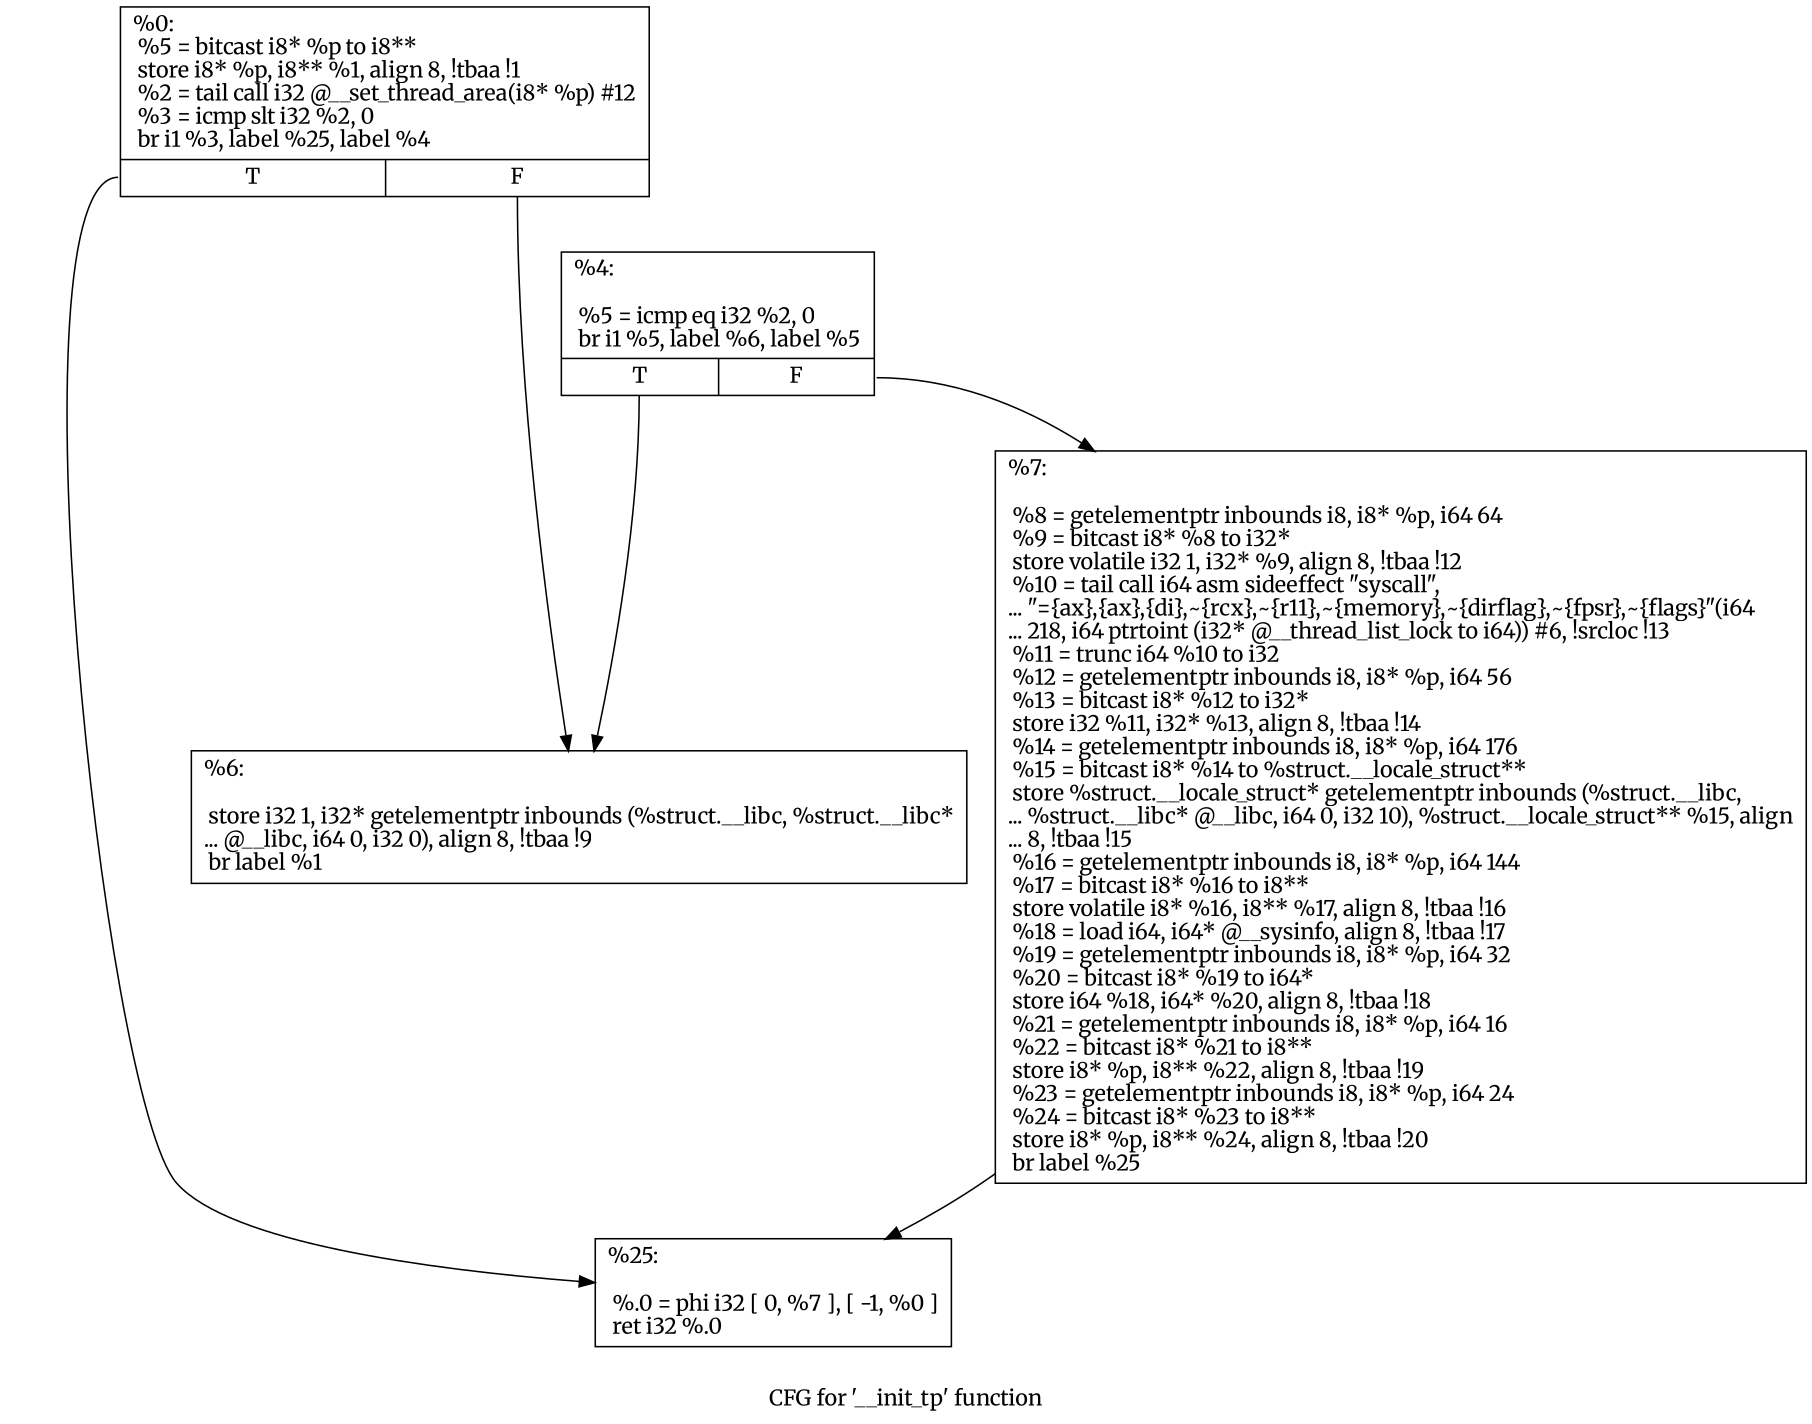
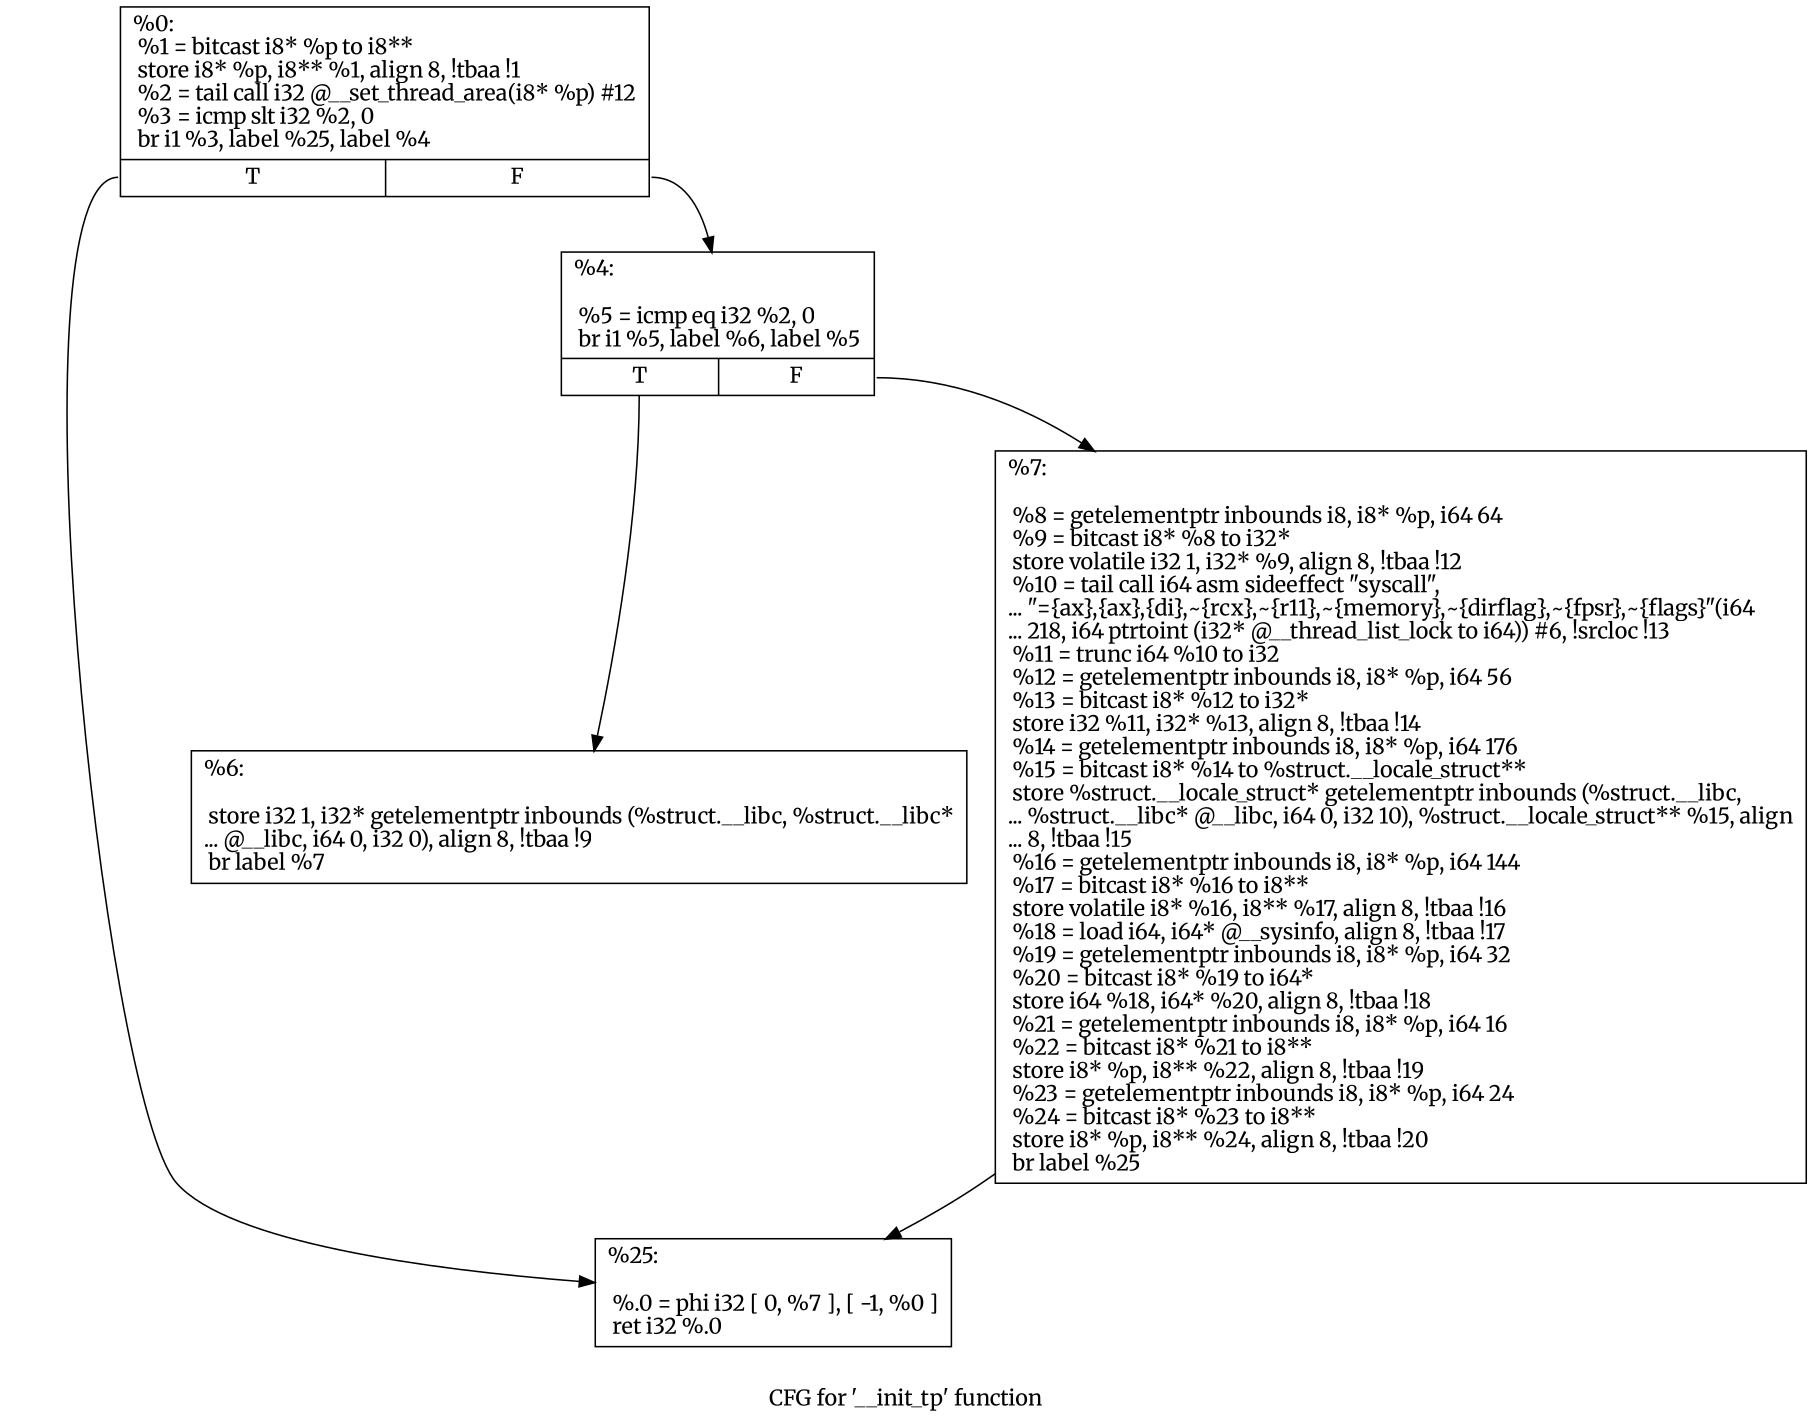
(275, 48) -> (274, 48)
(532, 467) -> (690, 197)
(263, 863) -> (265, 863)
